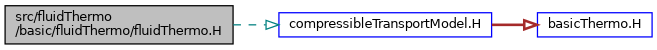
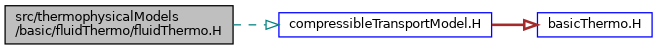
(119, 25) -> (119, 25)
